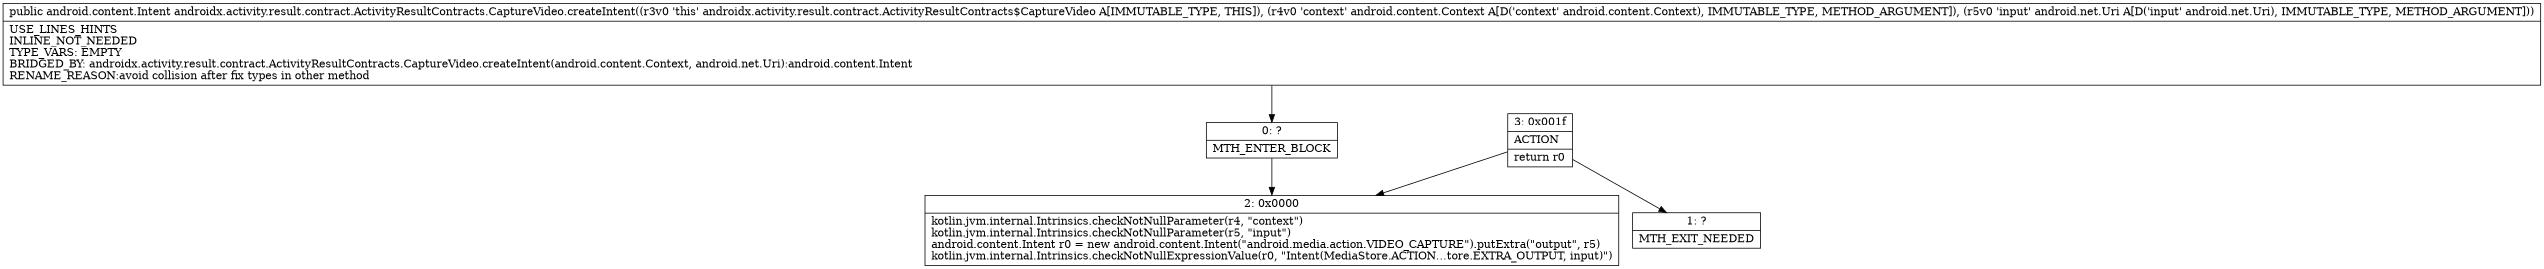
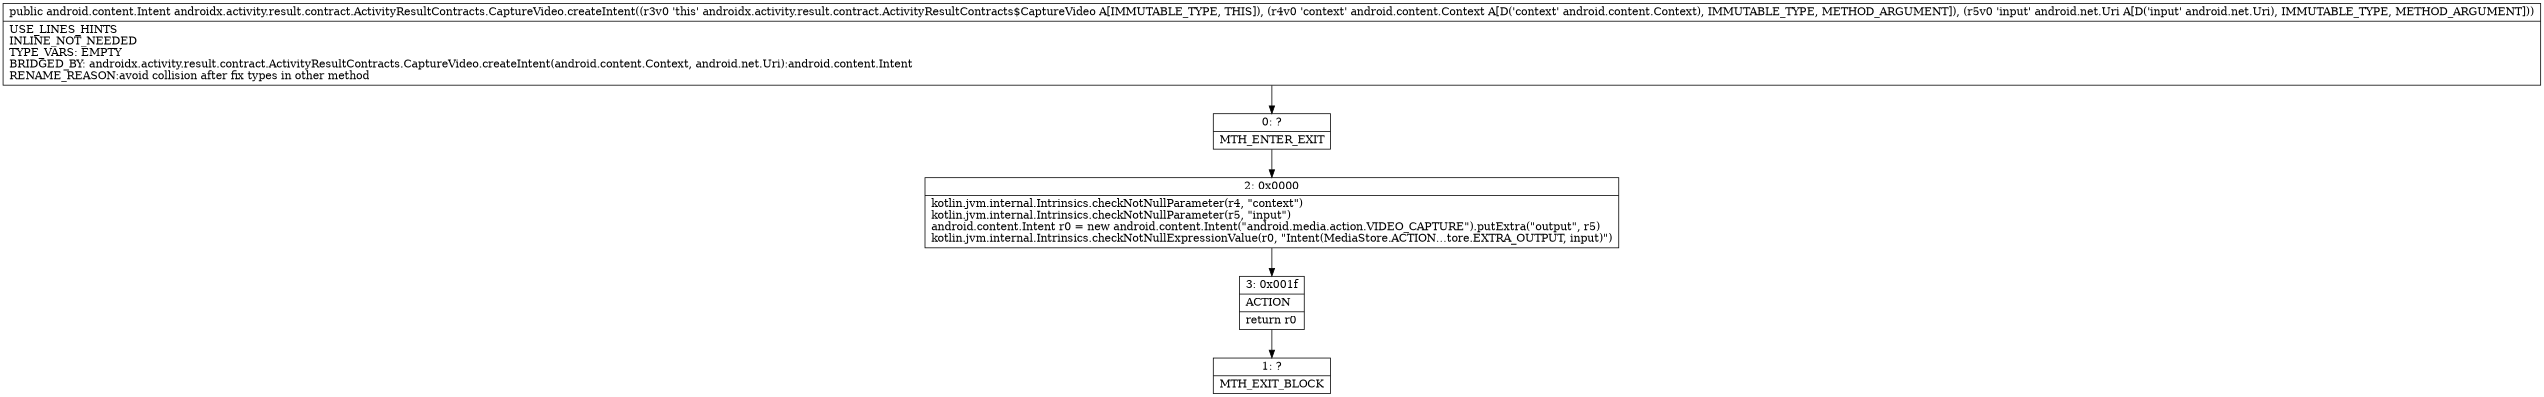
(1272, 149) -> (1272, 140)
(1445, 172) -> (1272, 258)
(1697, 239) -> (1272, 384)
